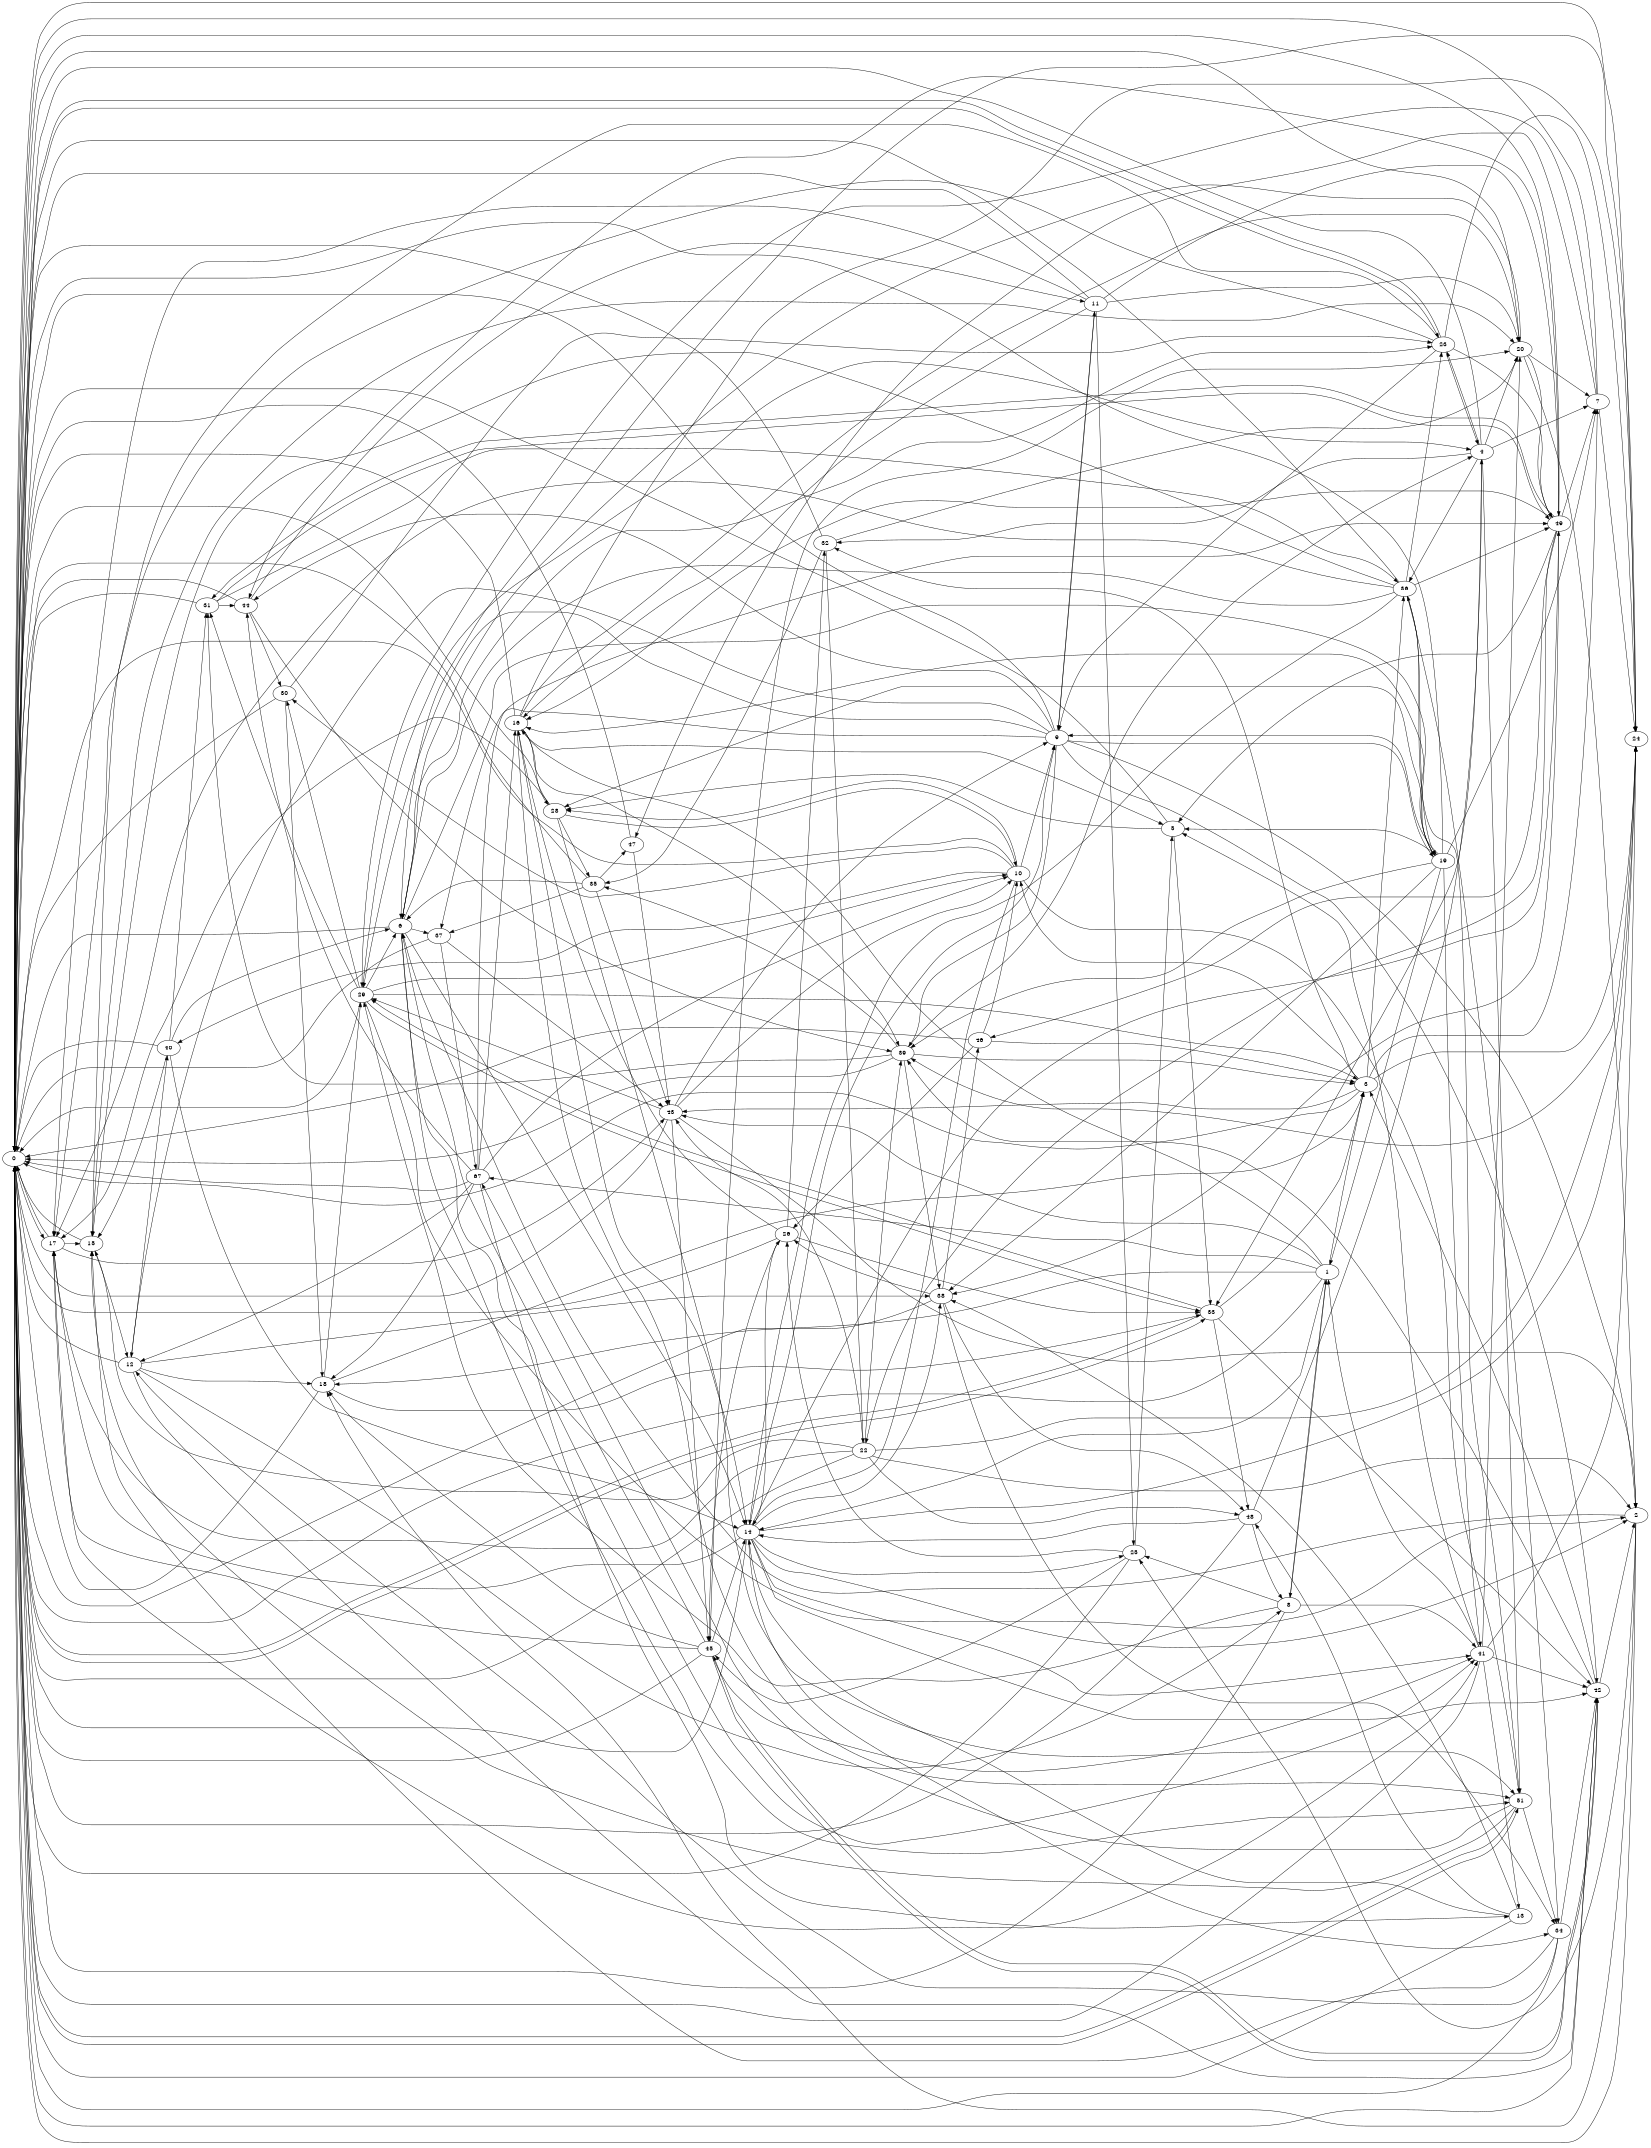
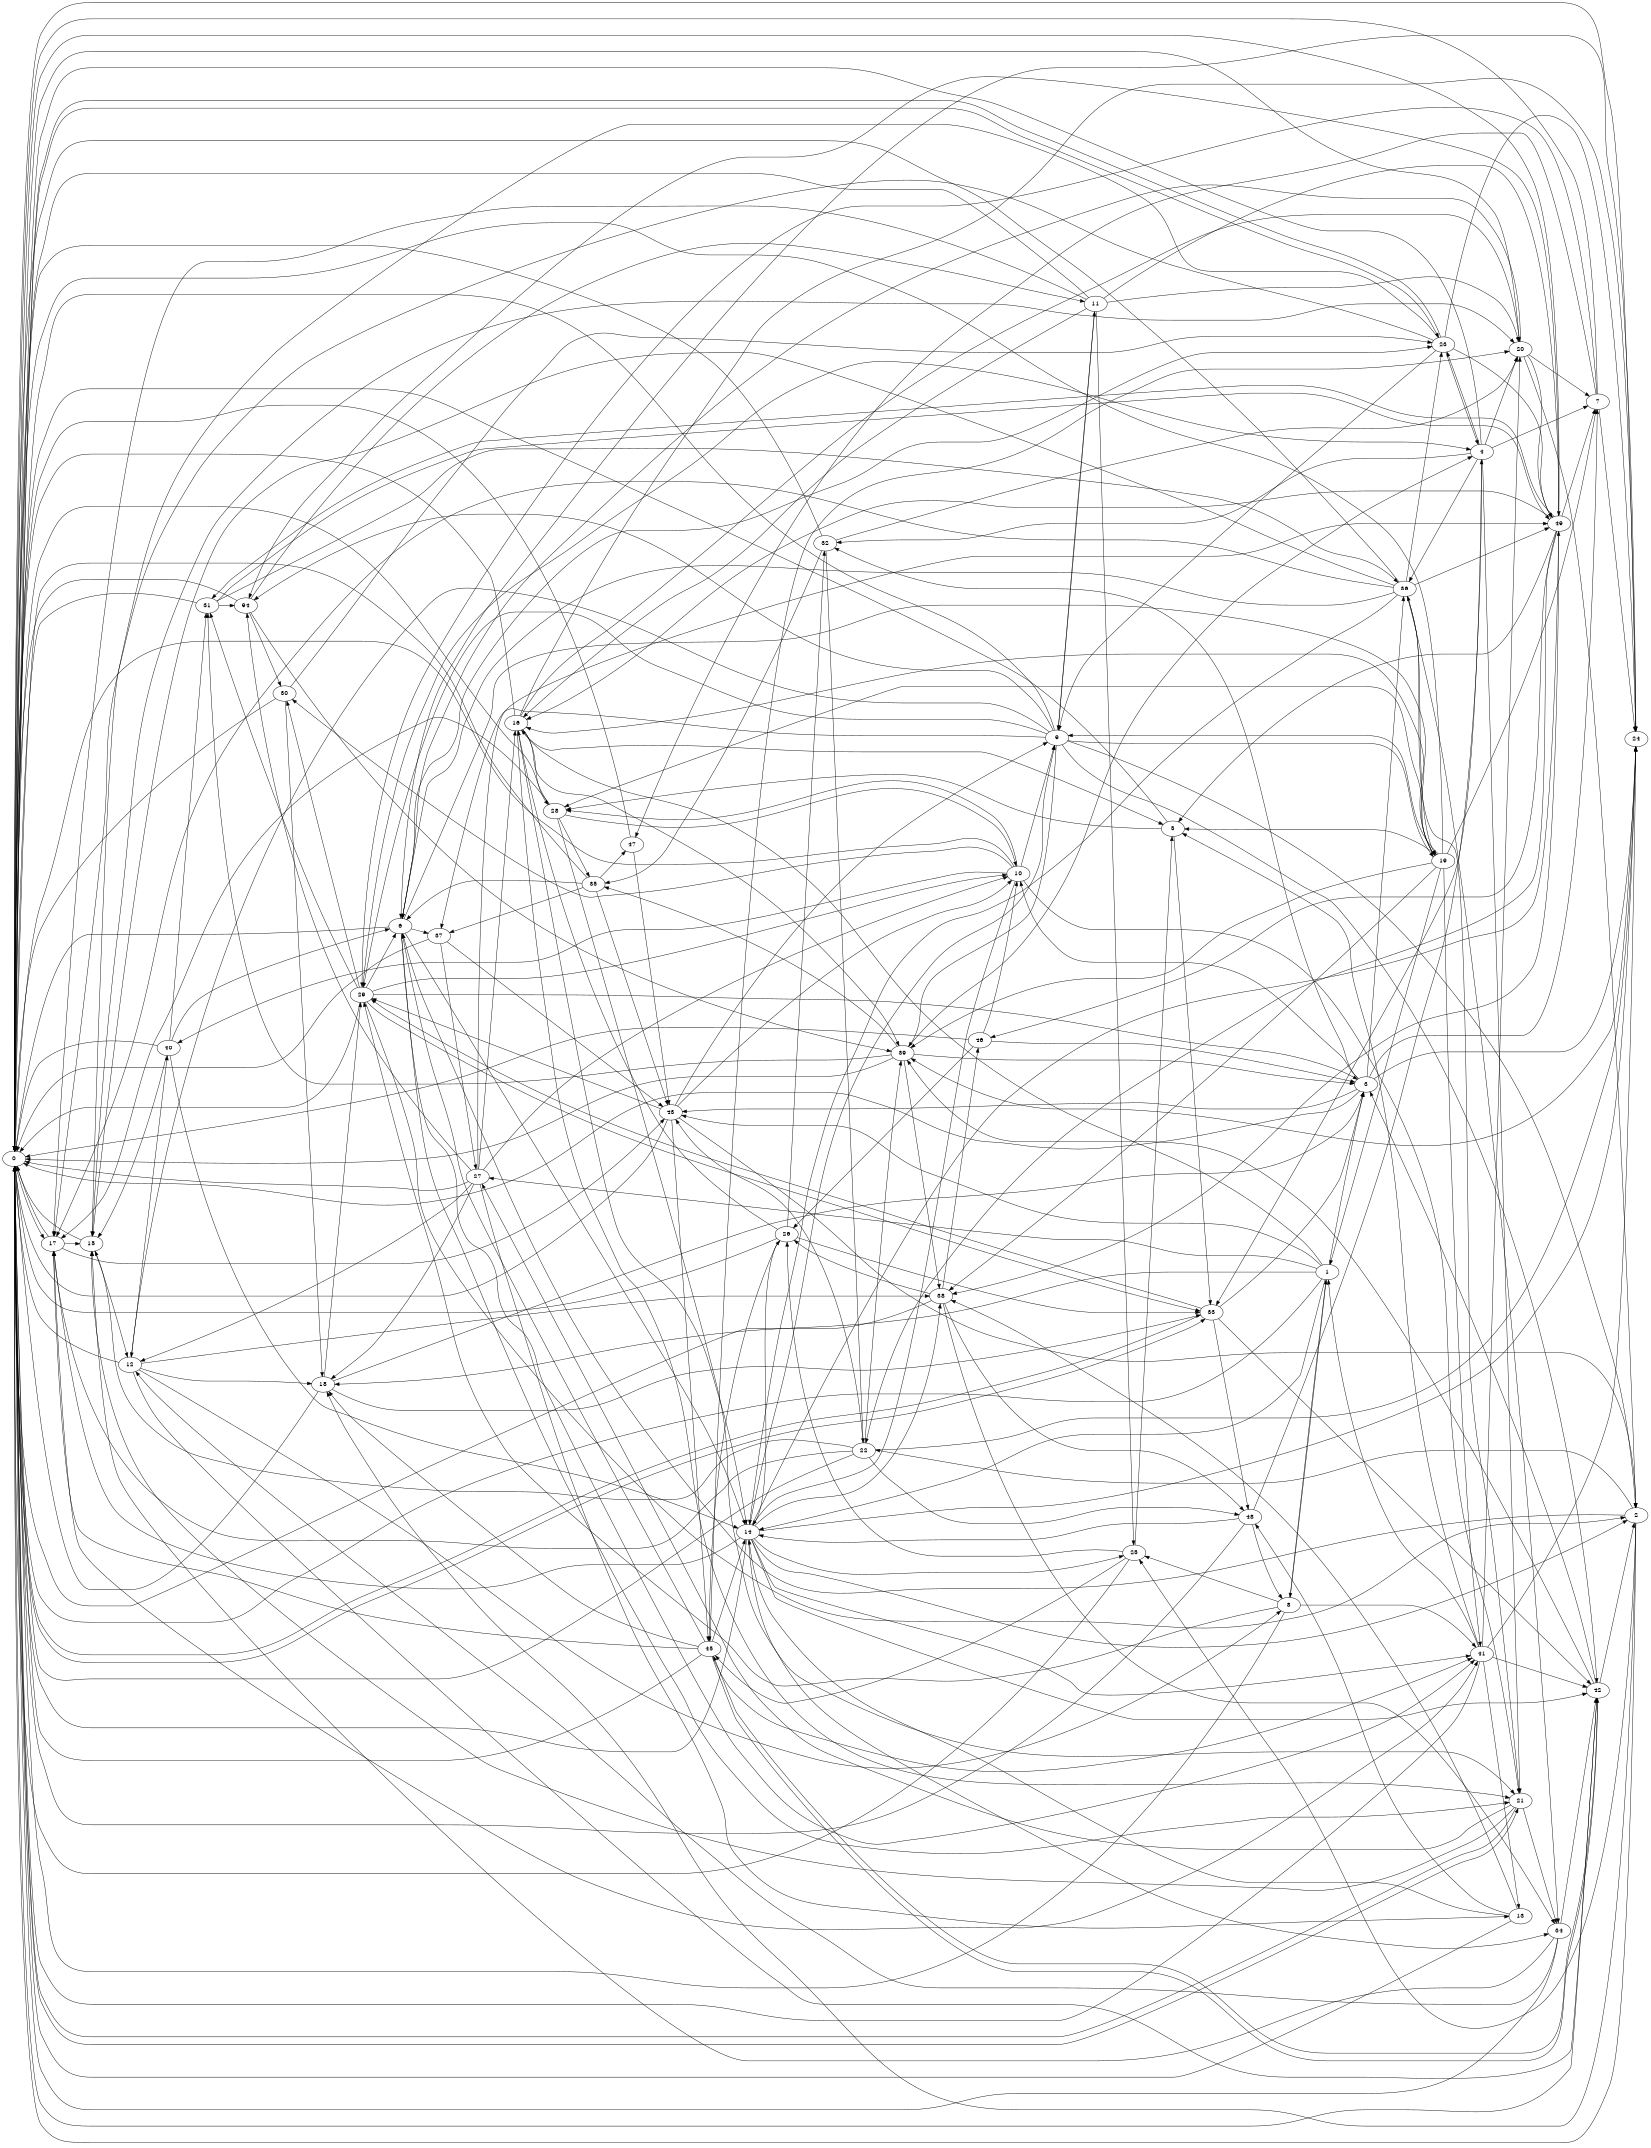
(246, 606) -> (246, 606)
(478, 1177) -> (478, 1177)
(1240, 1491) -> (1269, 1482)
(1521, 1801) -> (1521, 1801)
